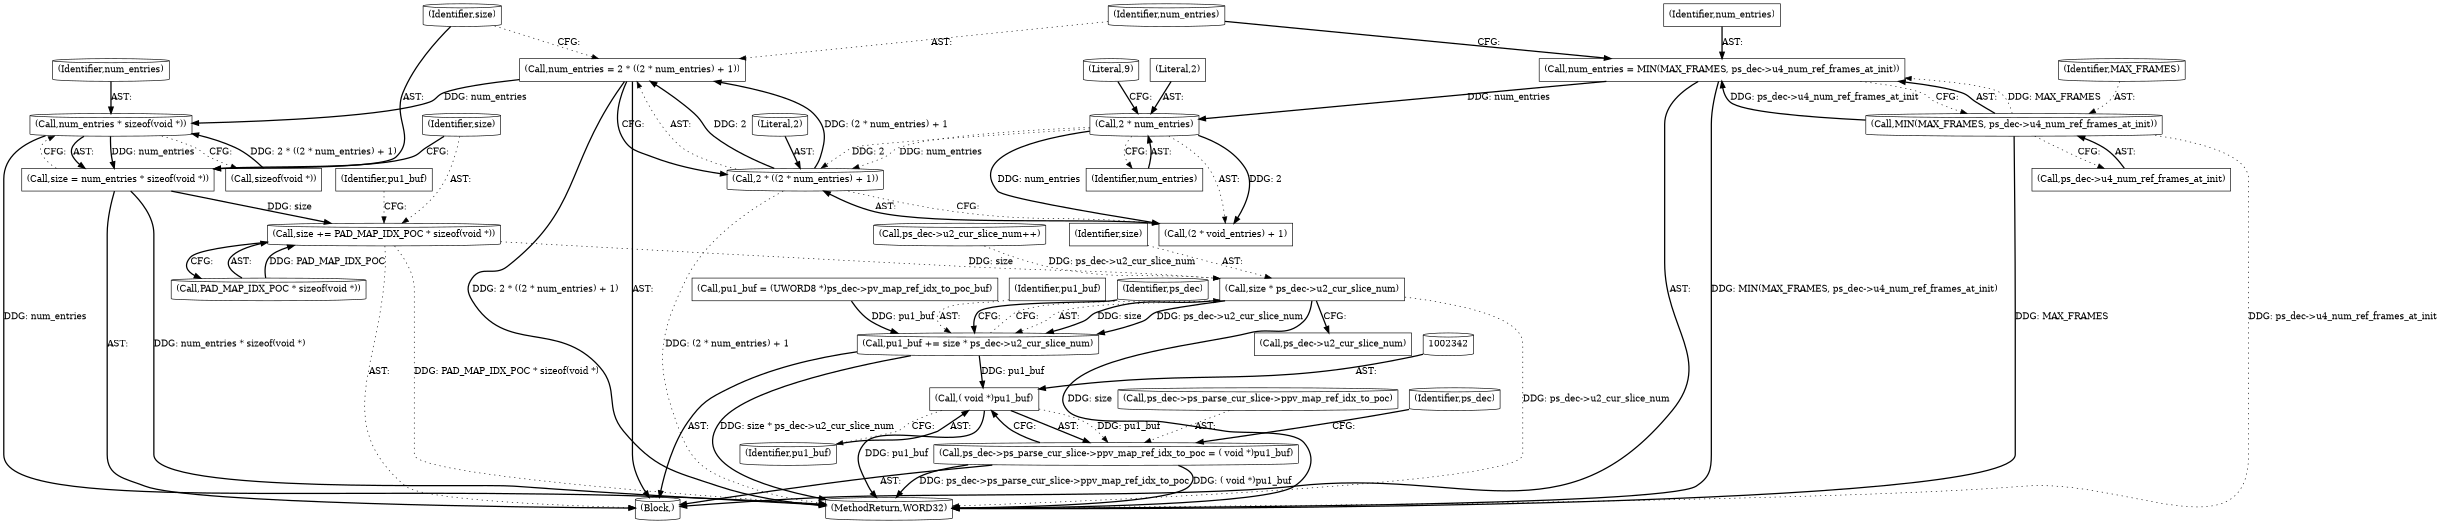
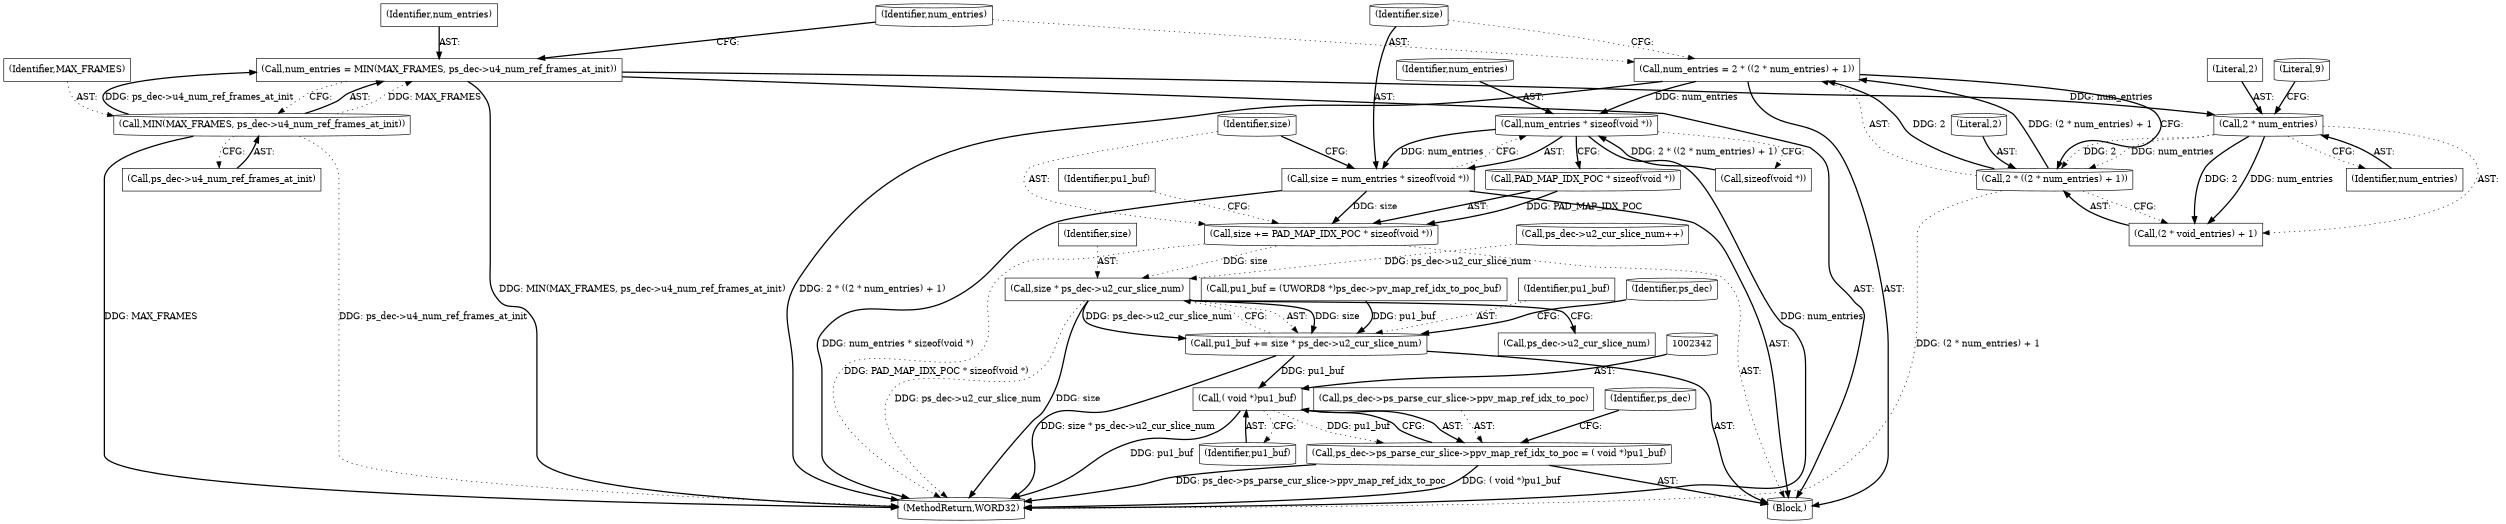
(2122, 70) -> (67, 70)
(217, 249) -> (1577, 149)
(1258, 399) -> (1454, 399)
